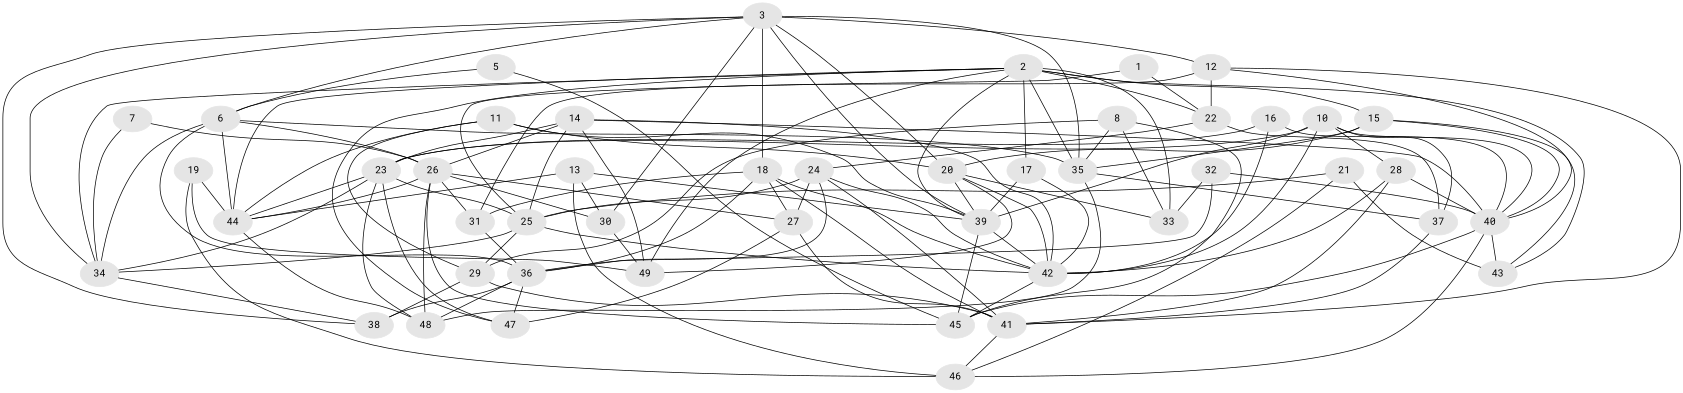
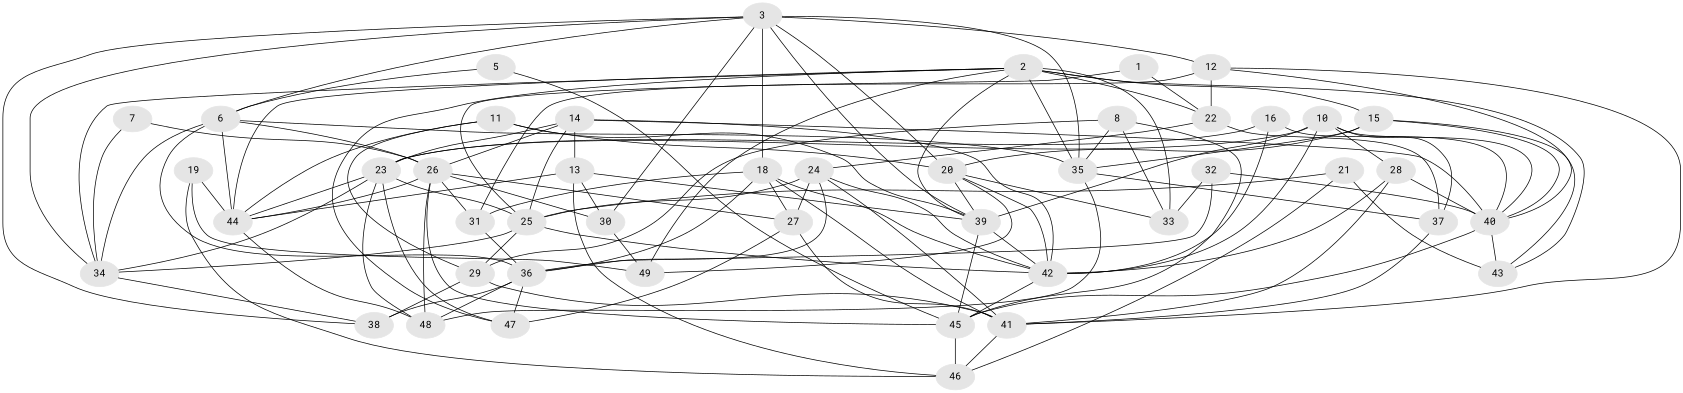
(1026, 171) -> none
(623, 191) -> (575, 146)
(1254, 365) -> (955, 351)
